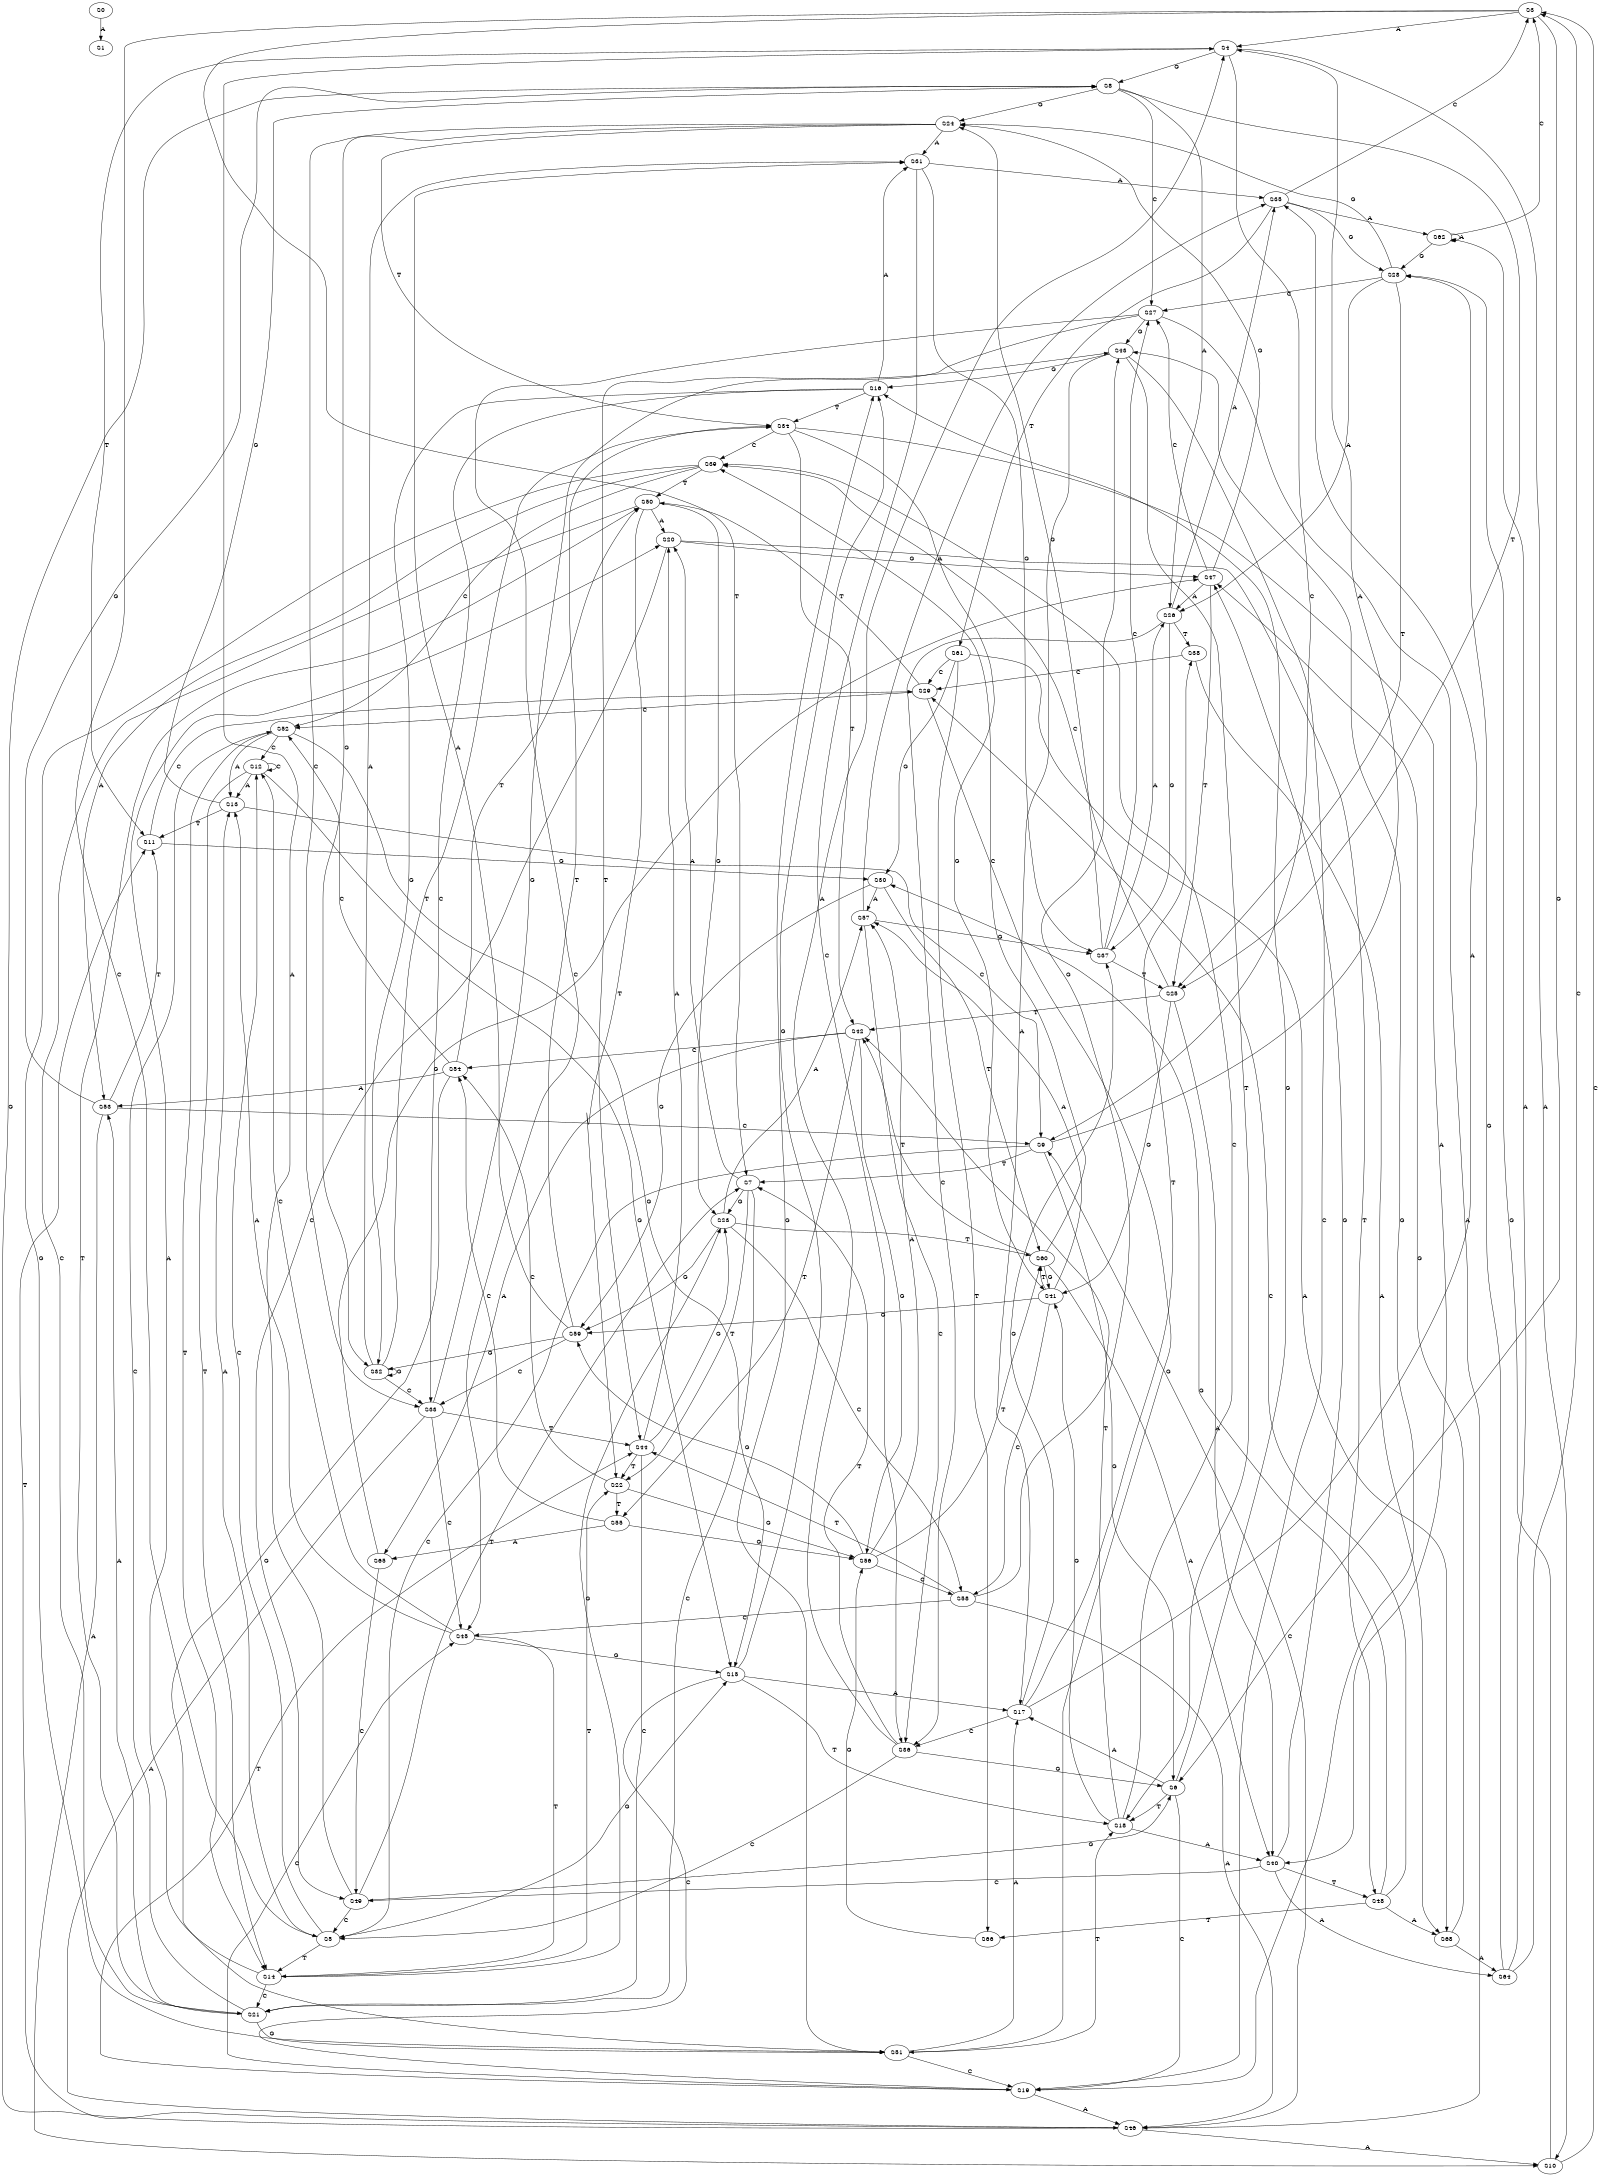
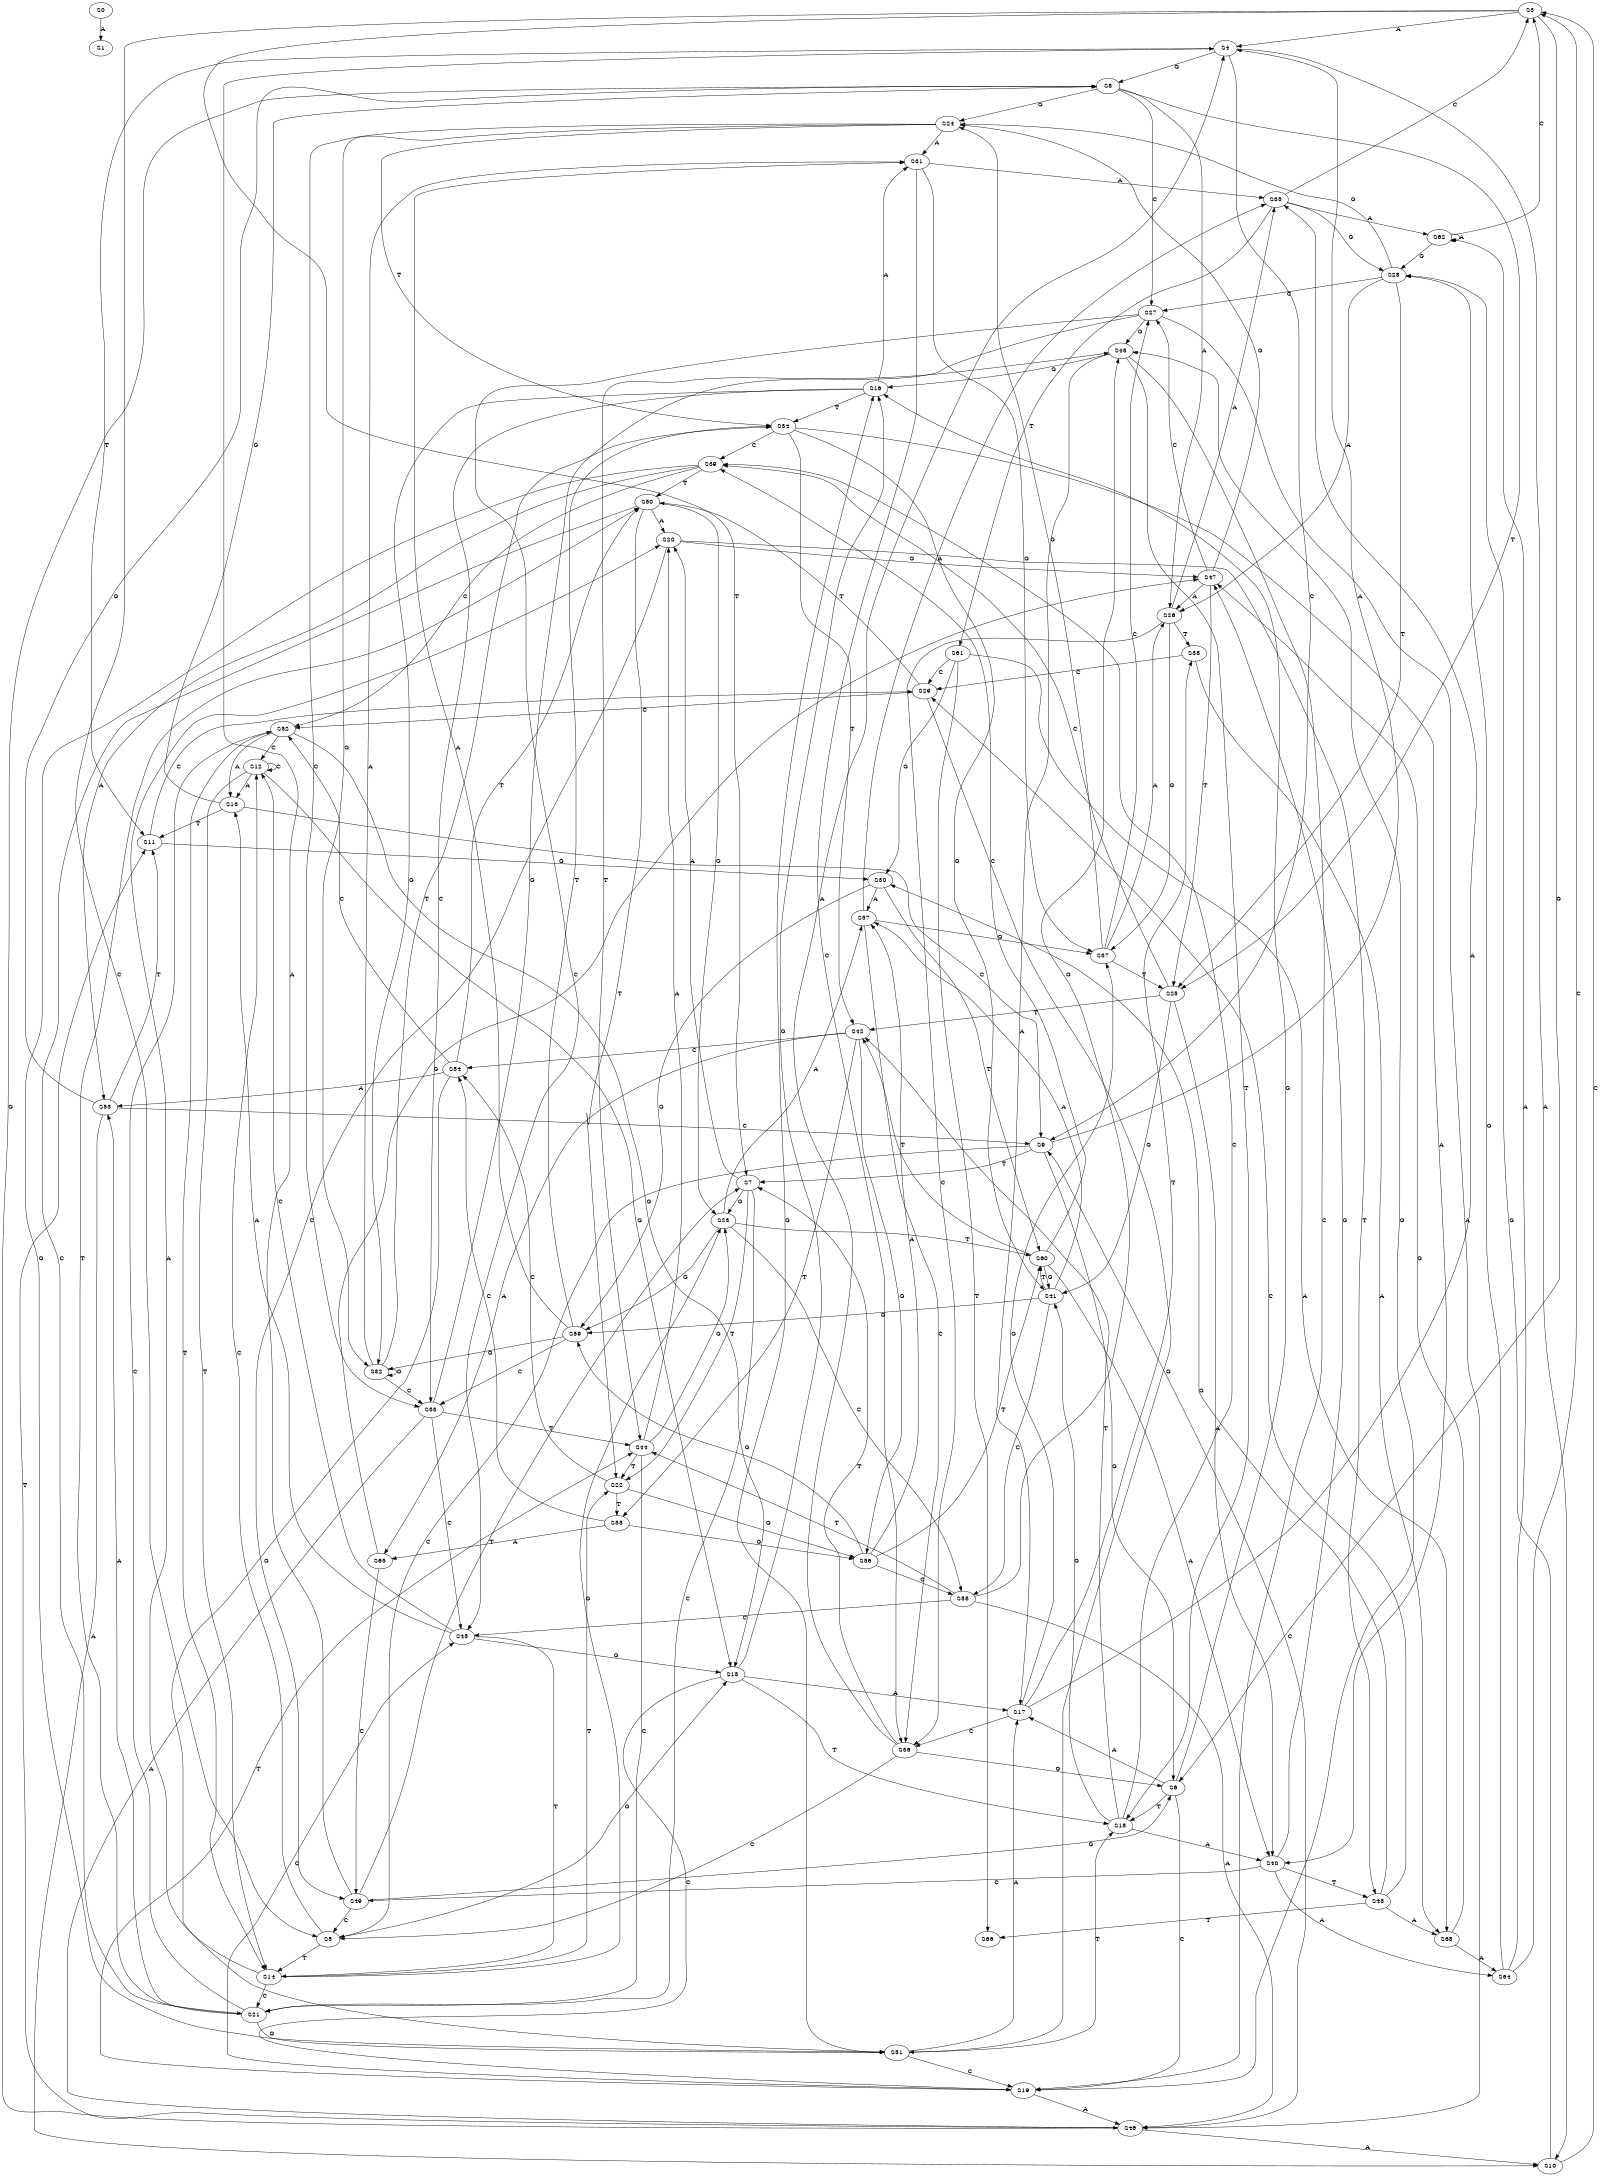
(223, 1389) -> none
(846, 1806) -> none
